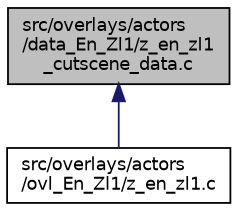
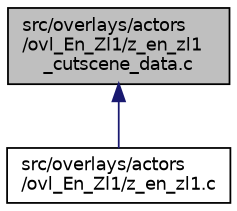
(119, 46) -> (119, 46)
